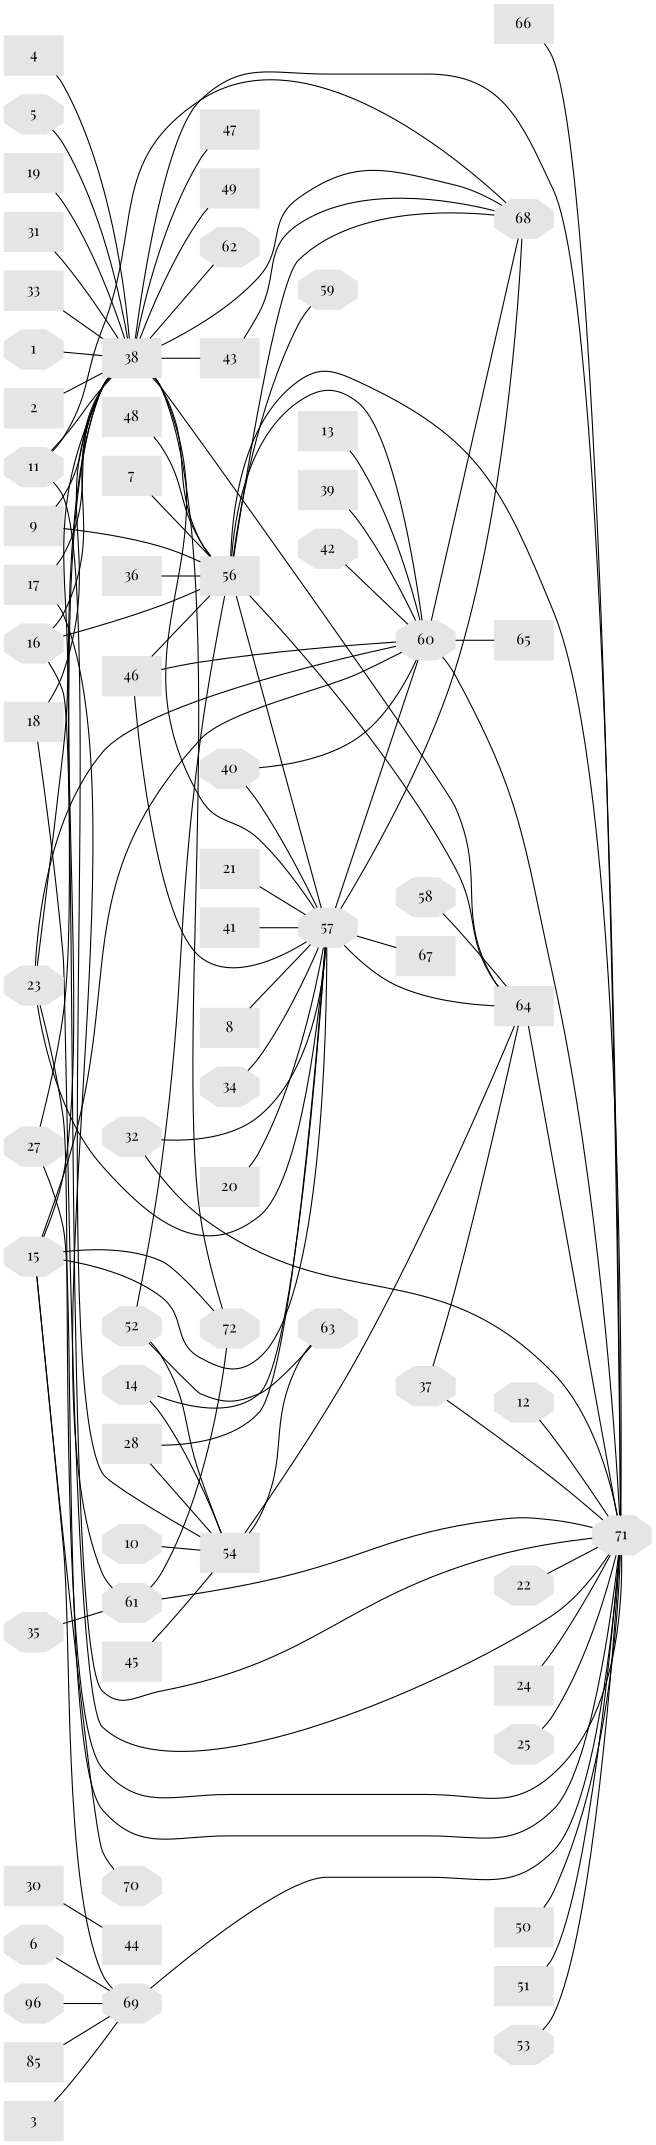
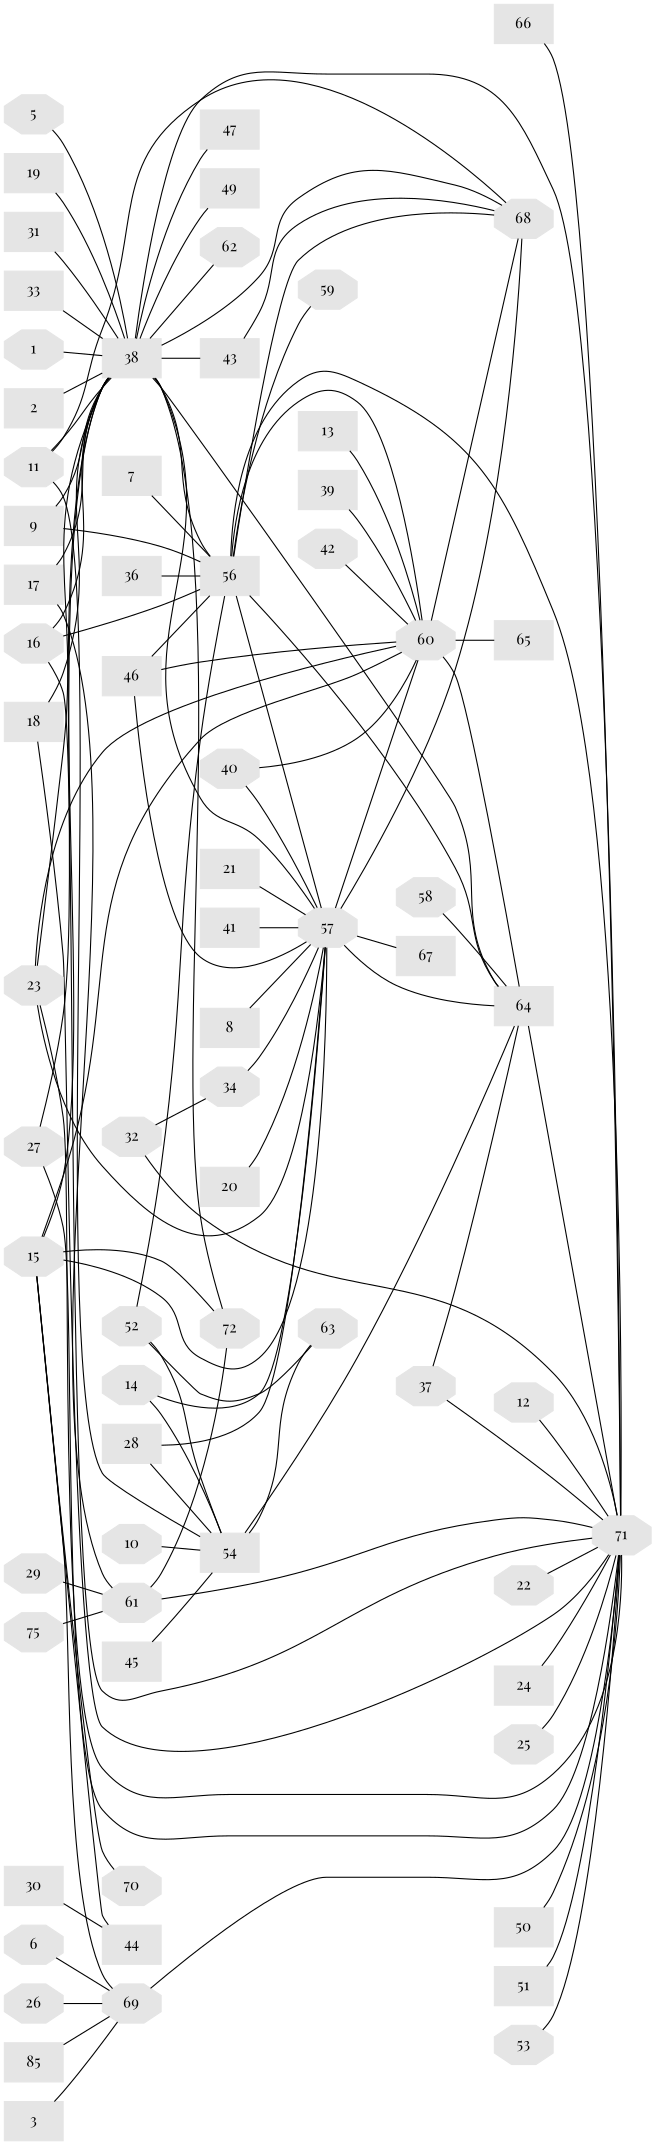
(34, 56) -> none
(132, 417) -> none
(572, 1076) -> (488, 819)
(273, 1102) -> (181, 1112)
none -> (34, 1573)
none -> (69, 1602)
(34, 1632) -> (34, 1632)
(34, 2004) -> (34, 2004)
